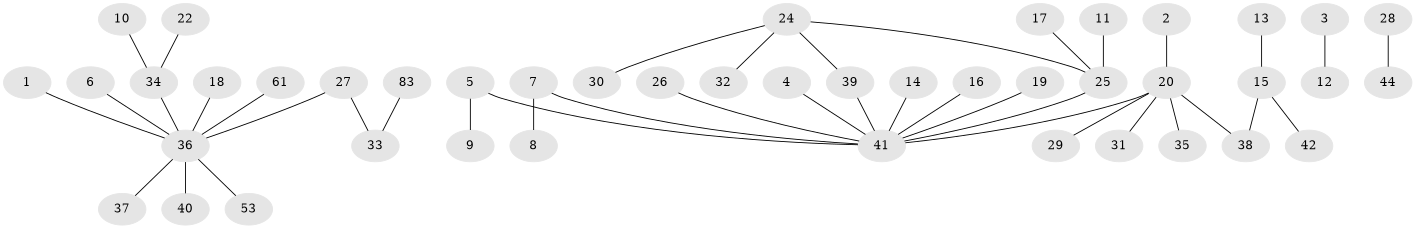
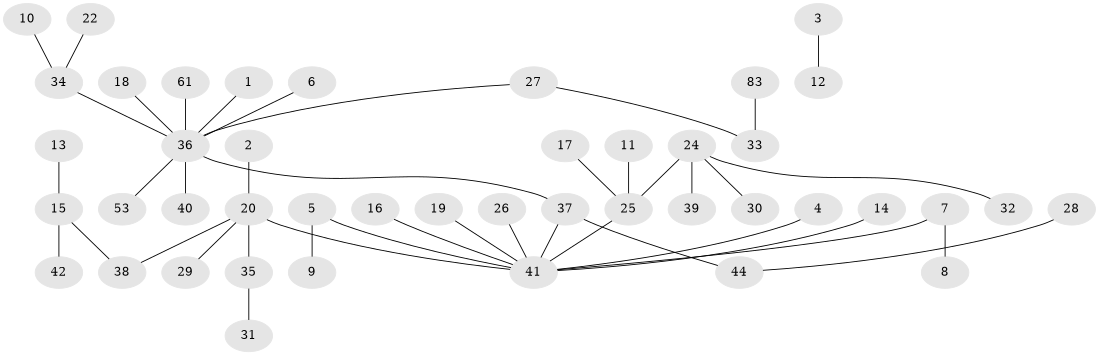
(866, 114) -> (549, 241)
(1143, 114) -> (249, 304)
none -> (650, 244)
